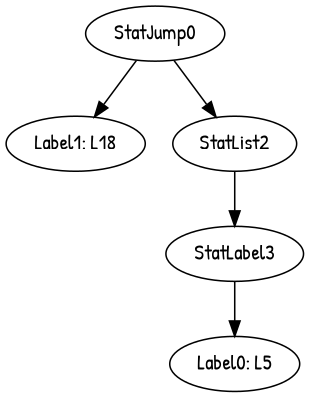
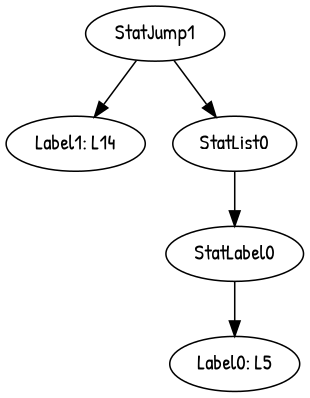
(155, 34) -> (155, 34)
(76, 144) -> (76, 144)
(235, 144) -> (235, 144)
(235, 254) -> (235, 254)
